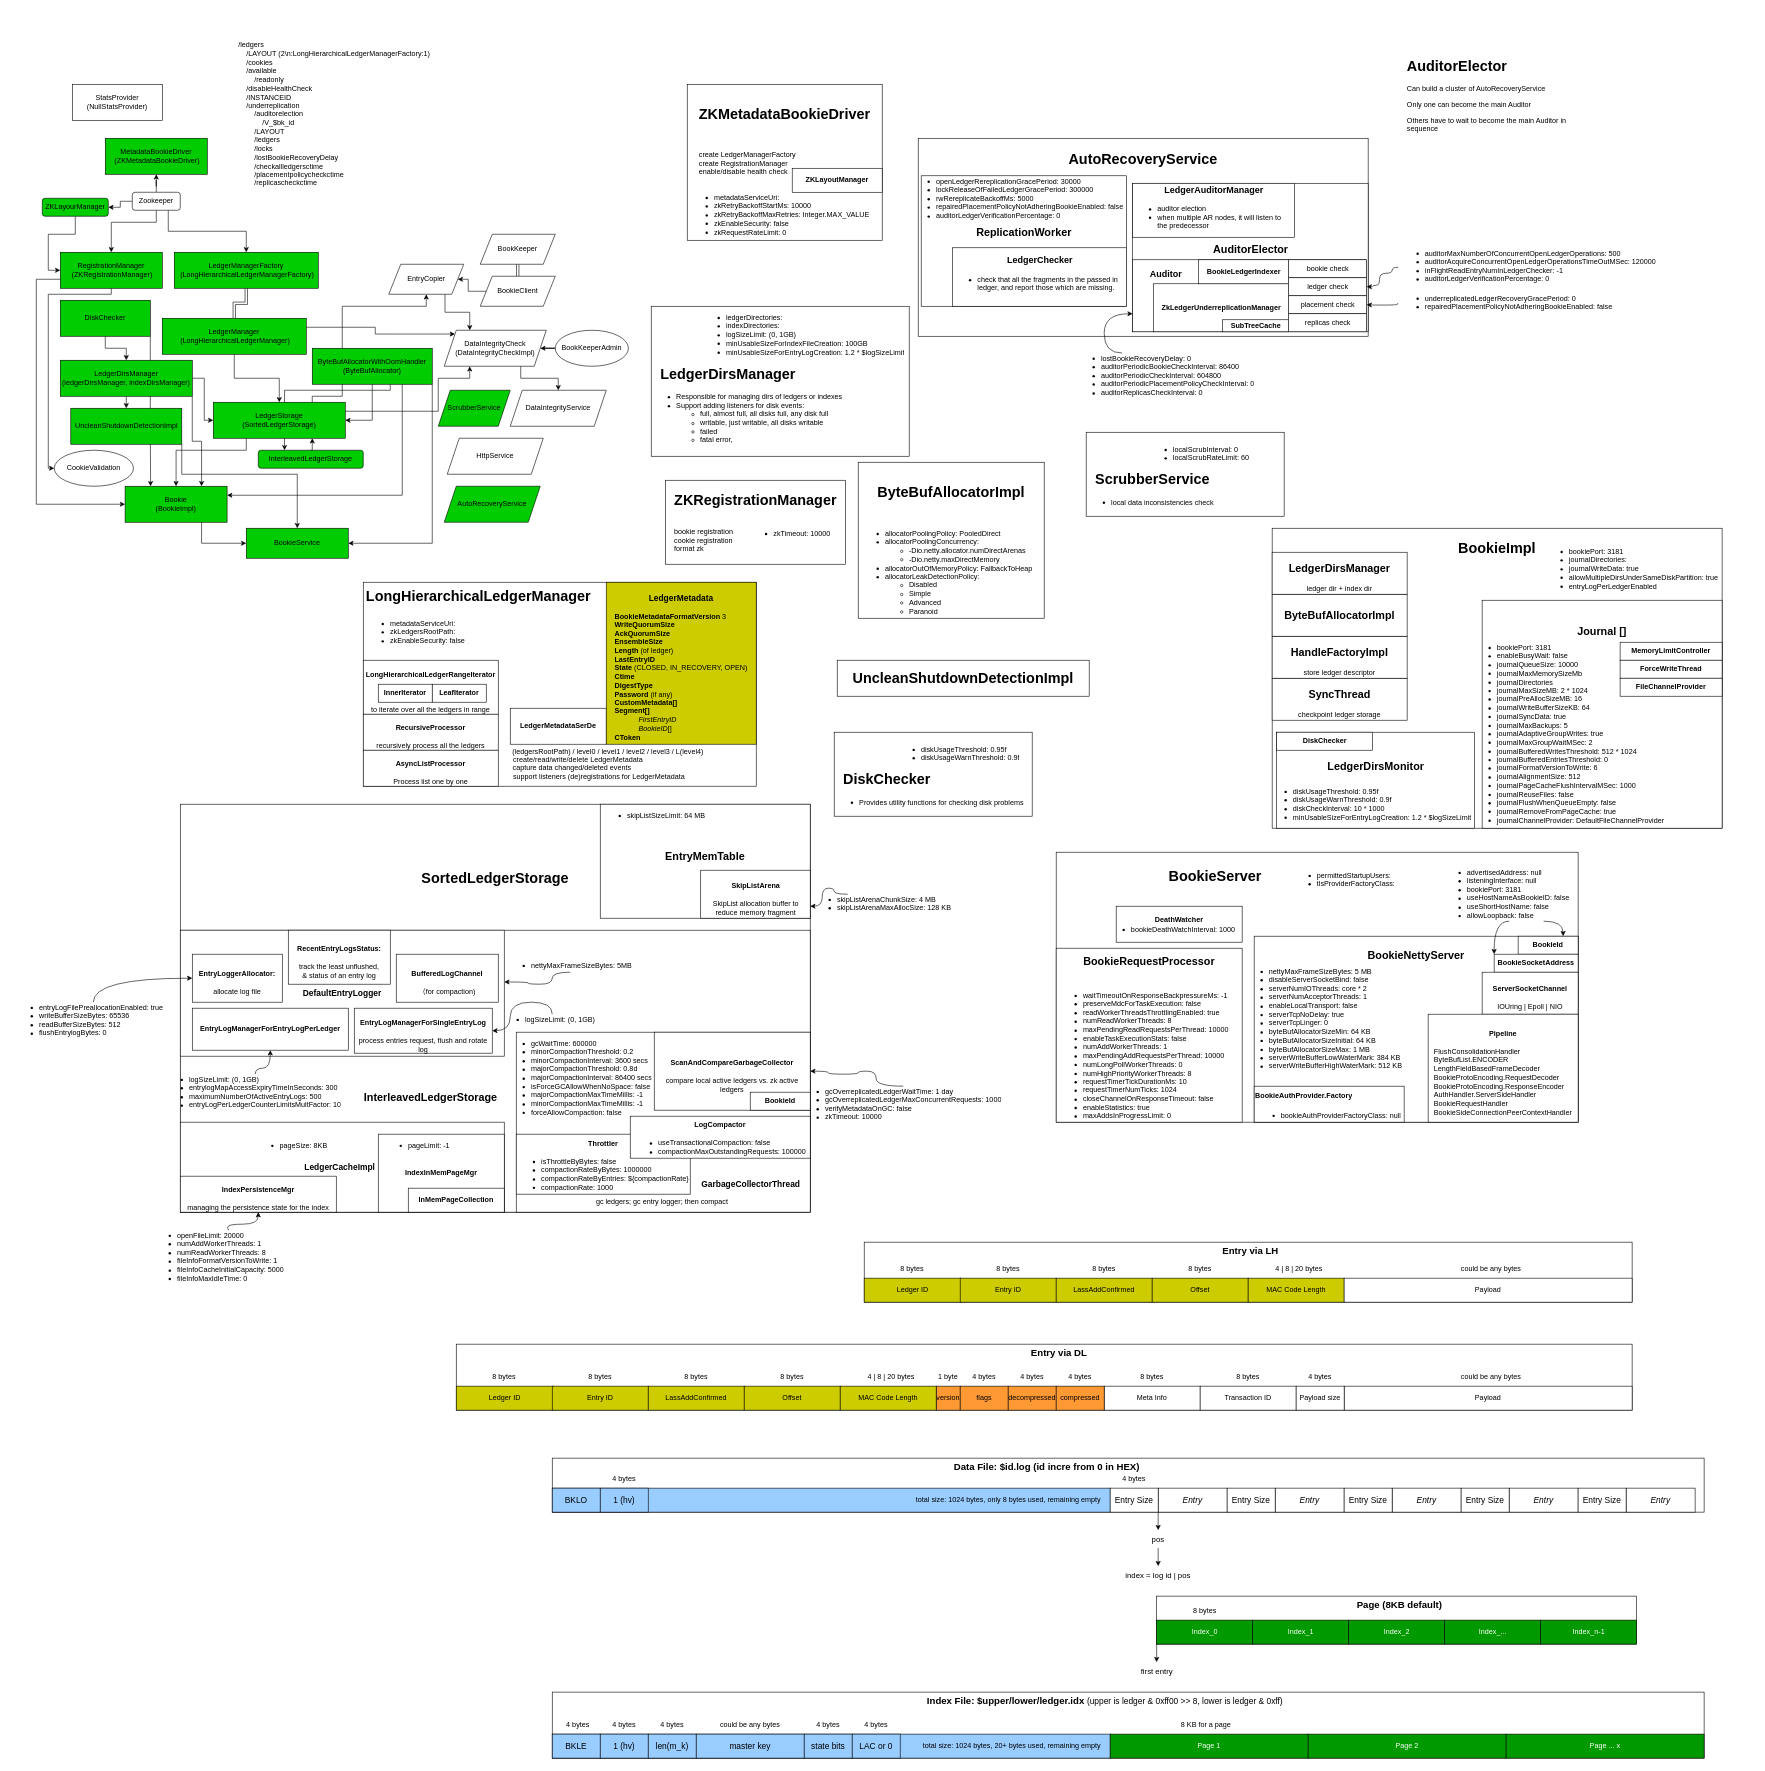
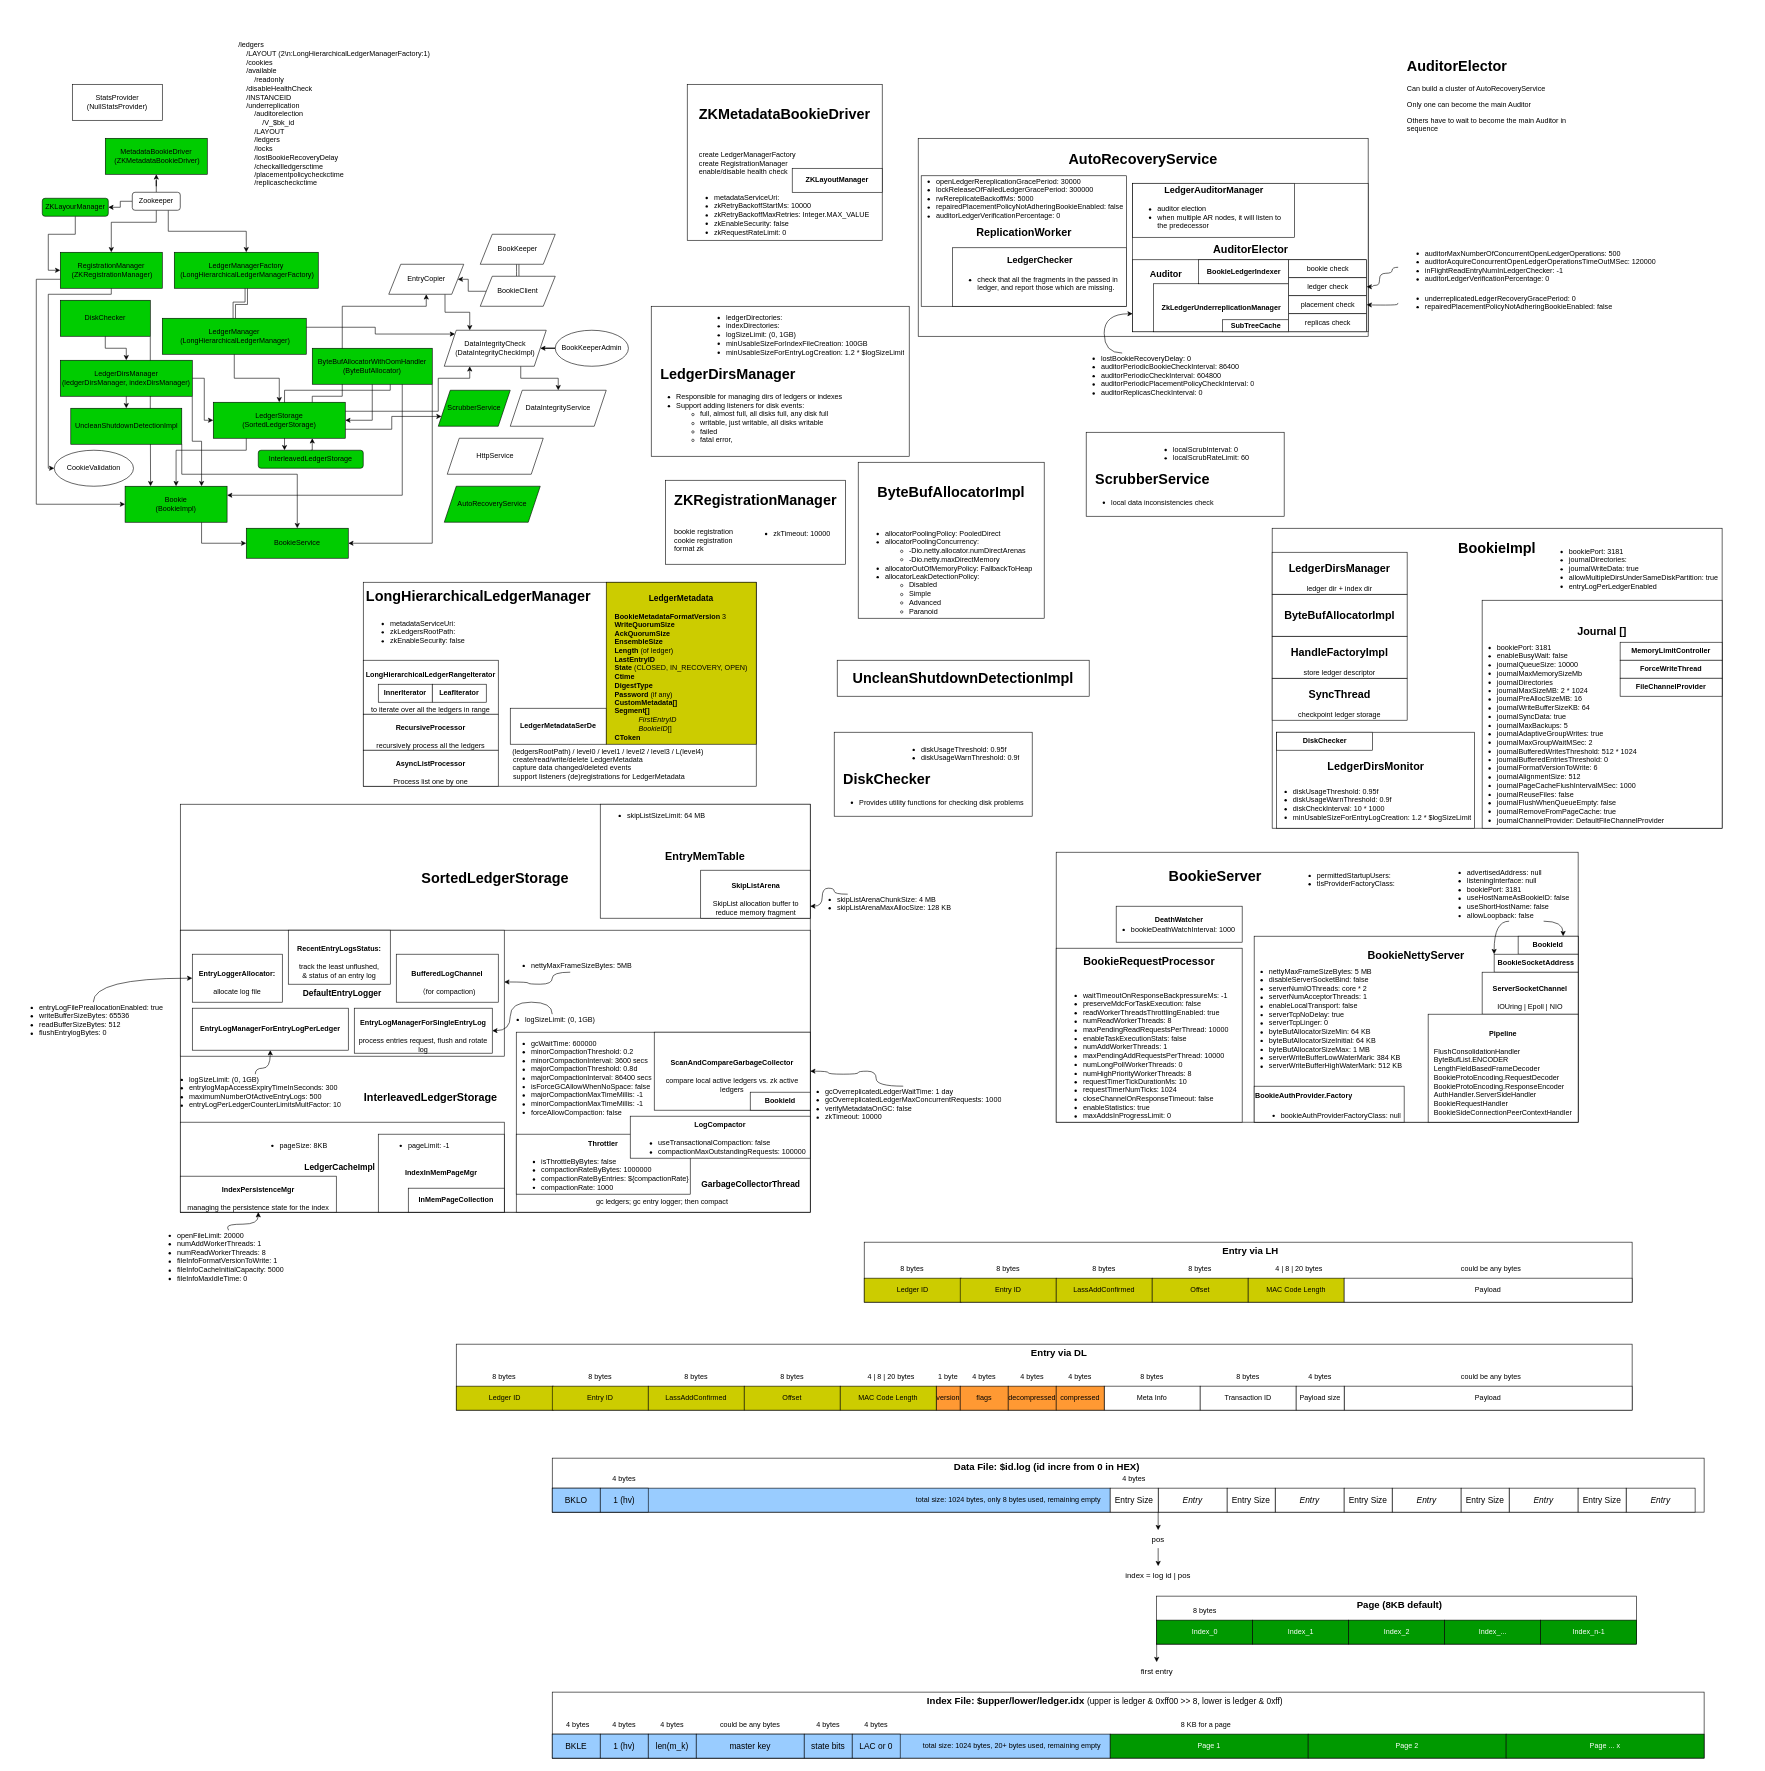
none -> (414, 416)
